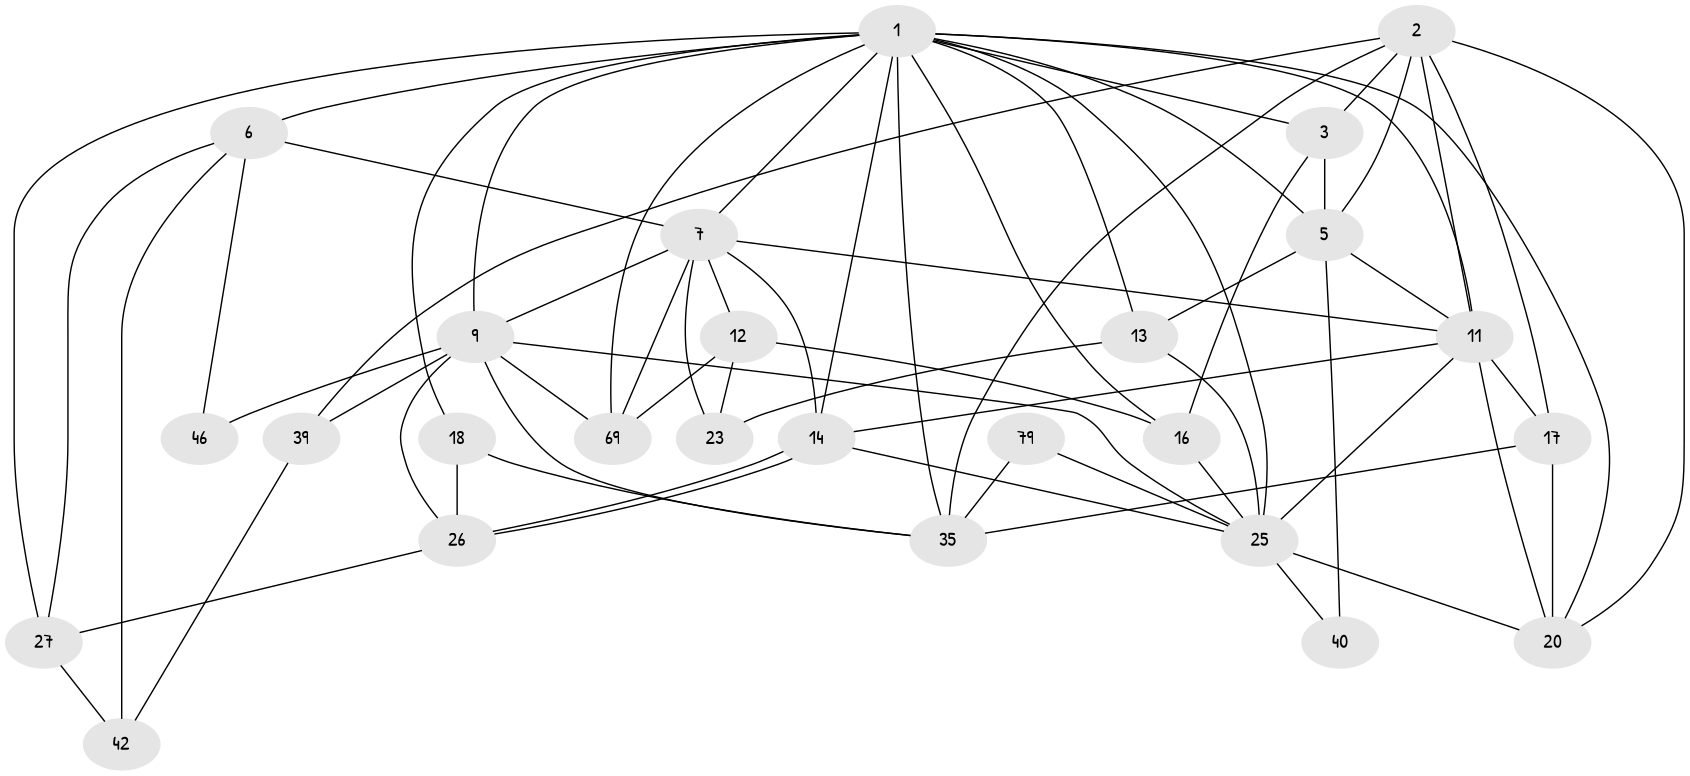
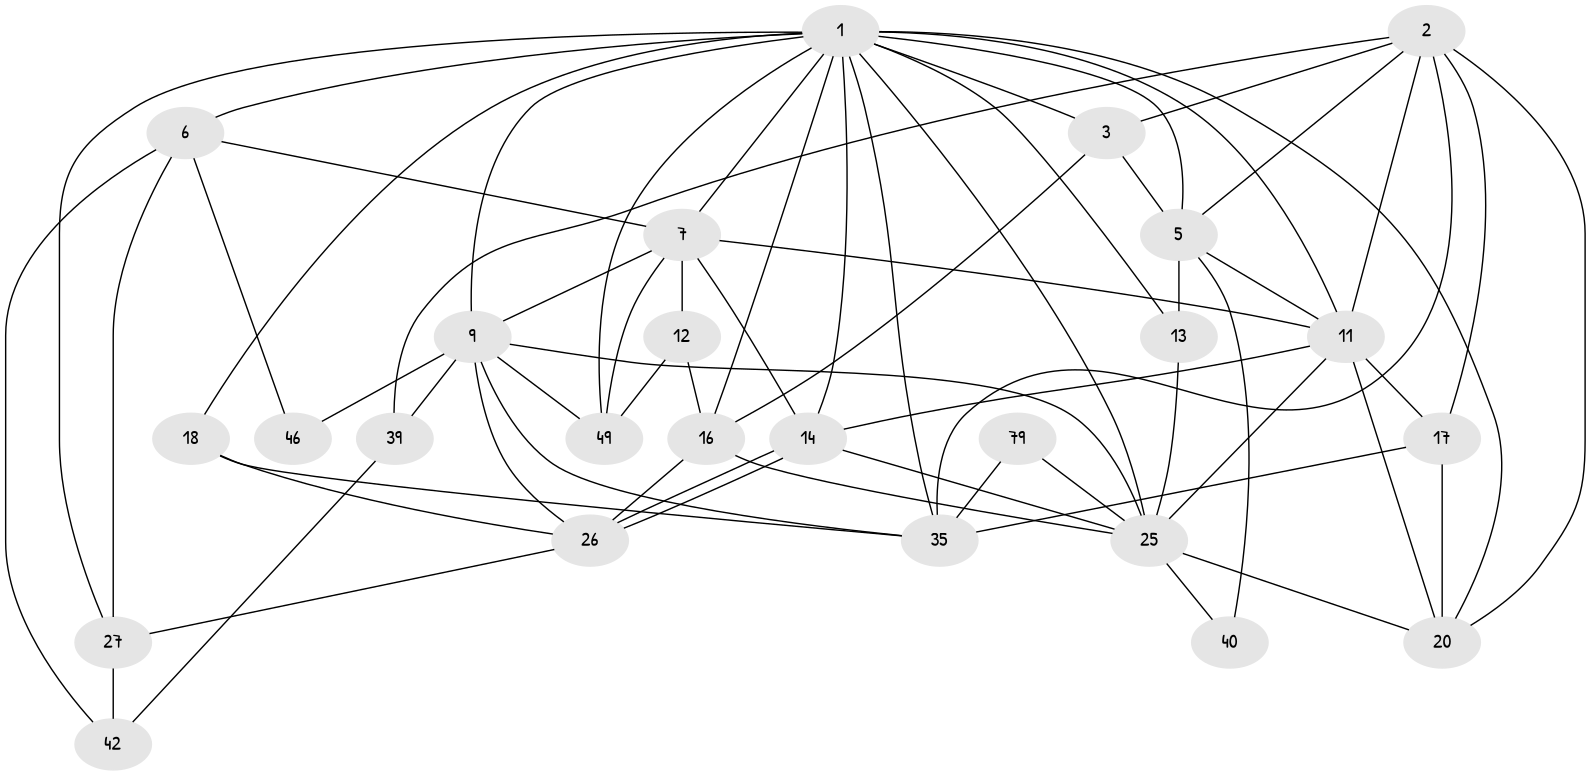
(613, 439) -> (604, 439)
(715, 439) -> none
none -> (650, 488)
